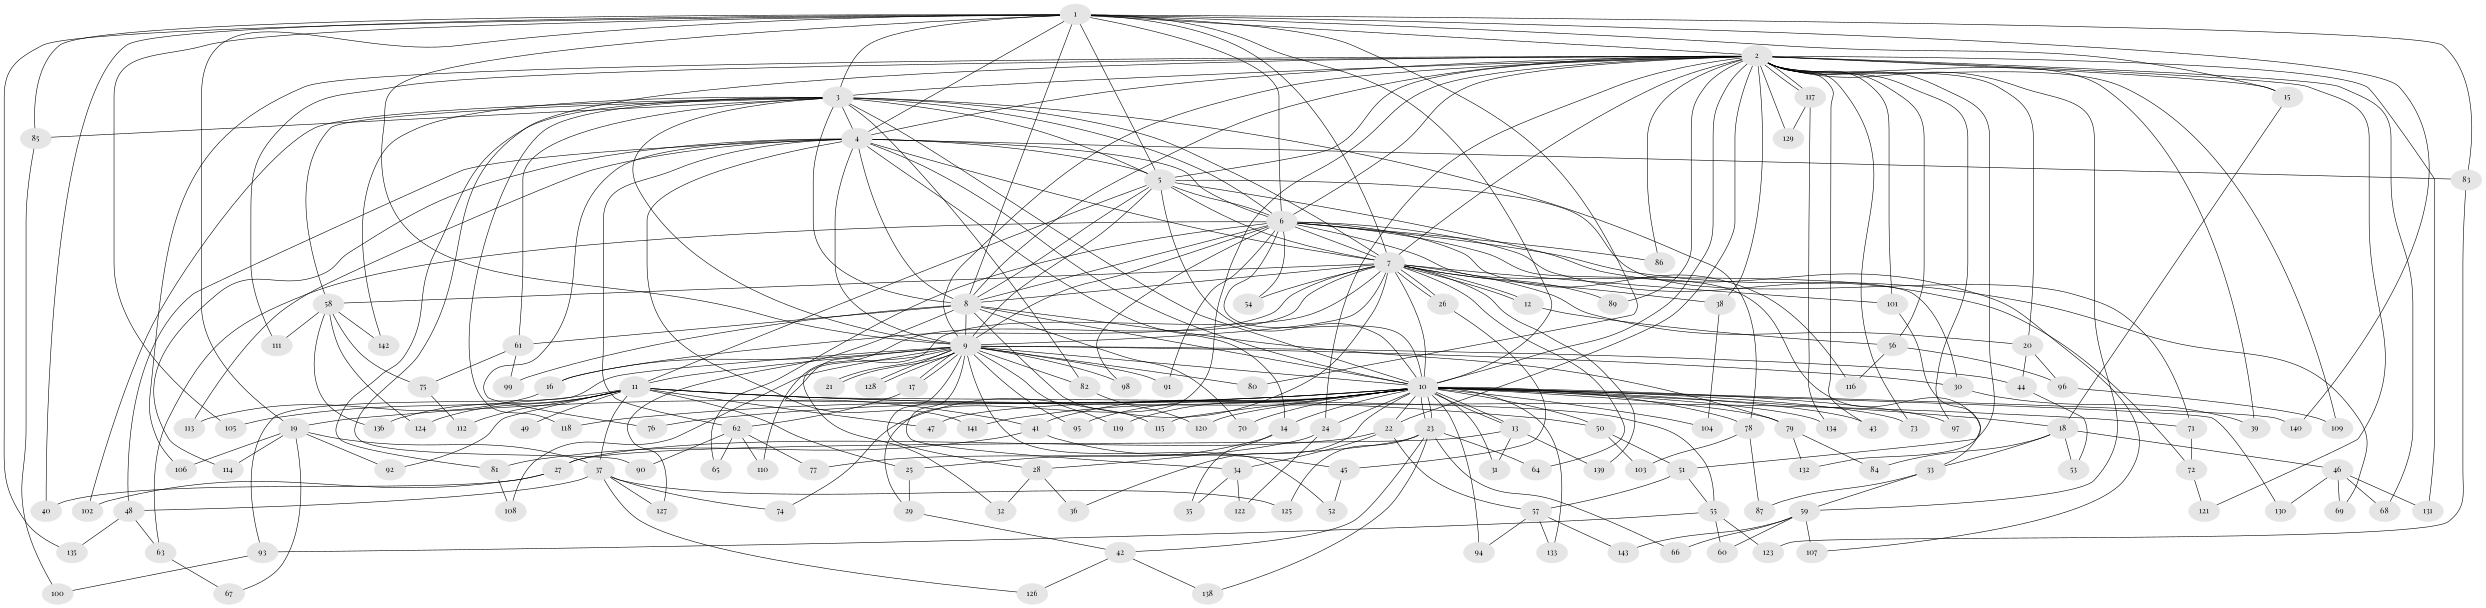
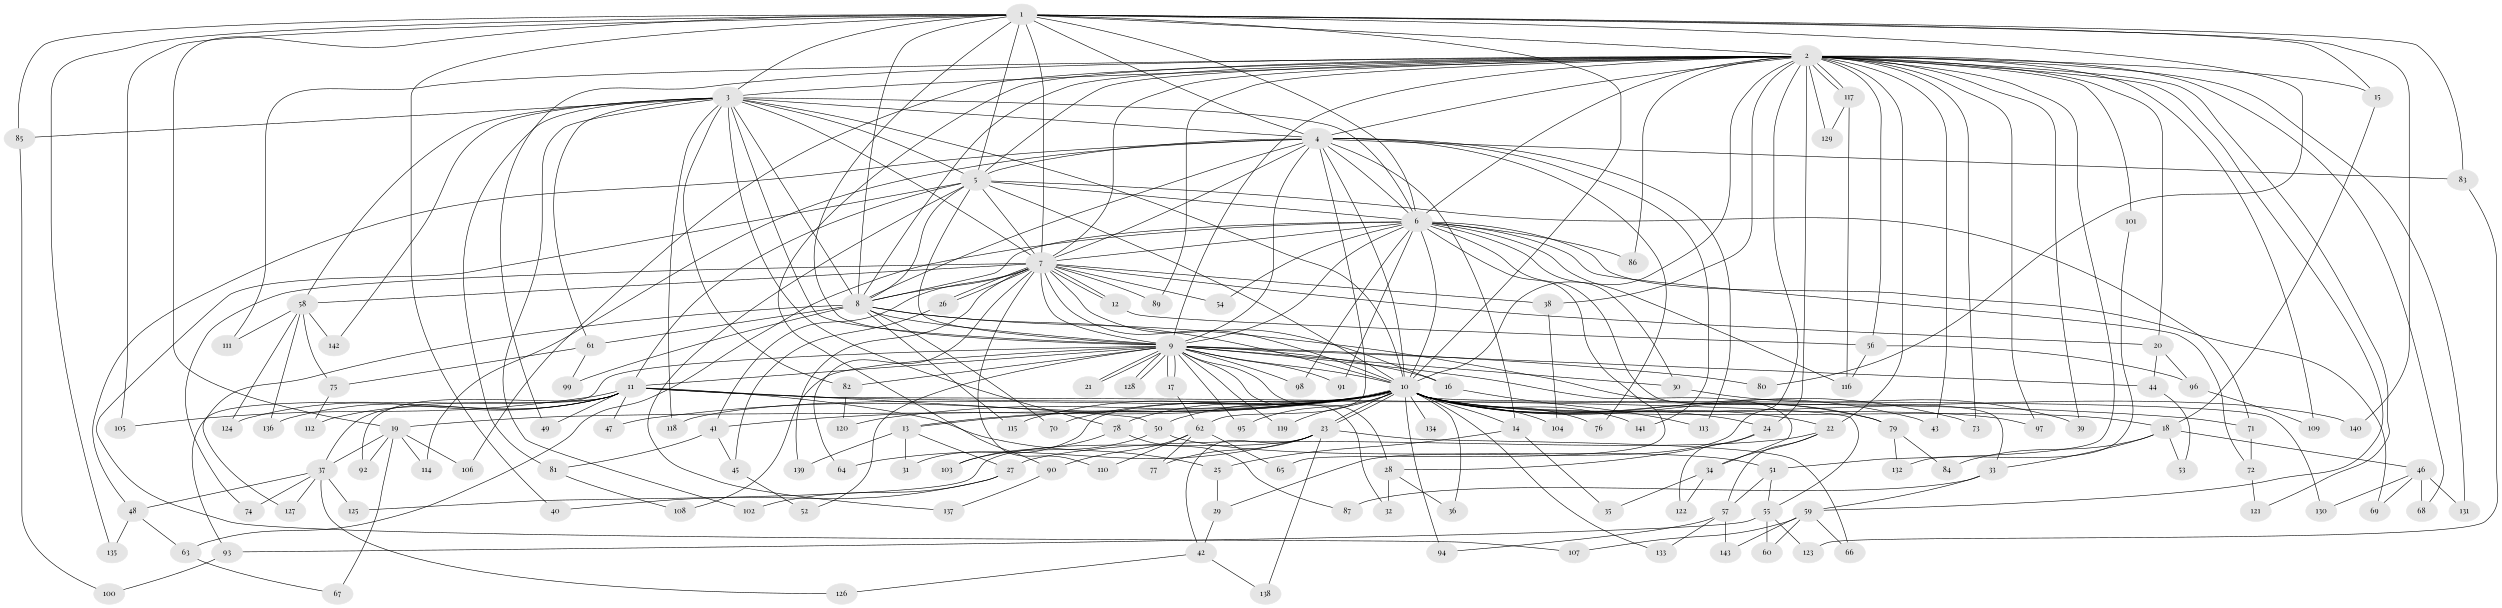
none -> (965, 69)
(1809, 265) -> (1848, 242)
(1641, 285) -> none
none -> (949, 511)
